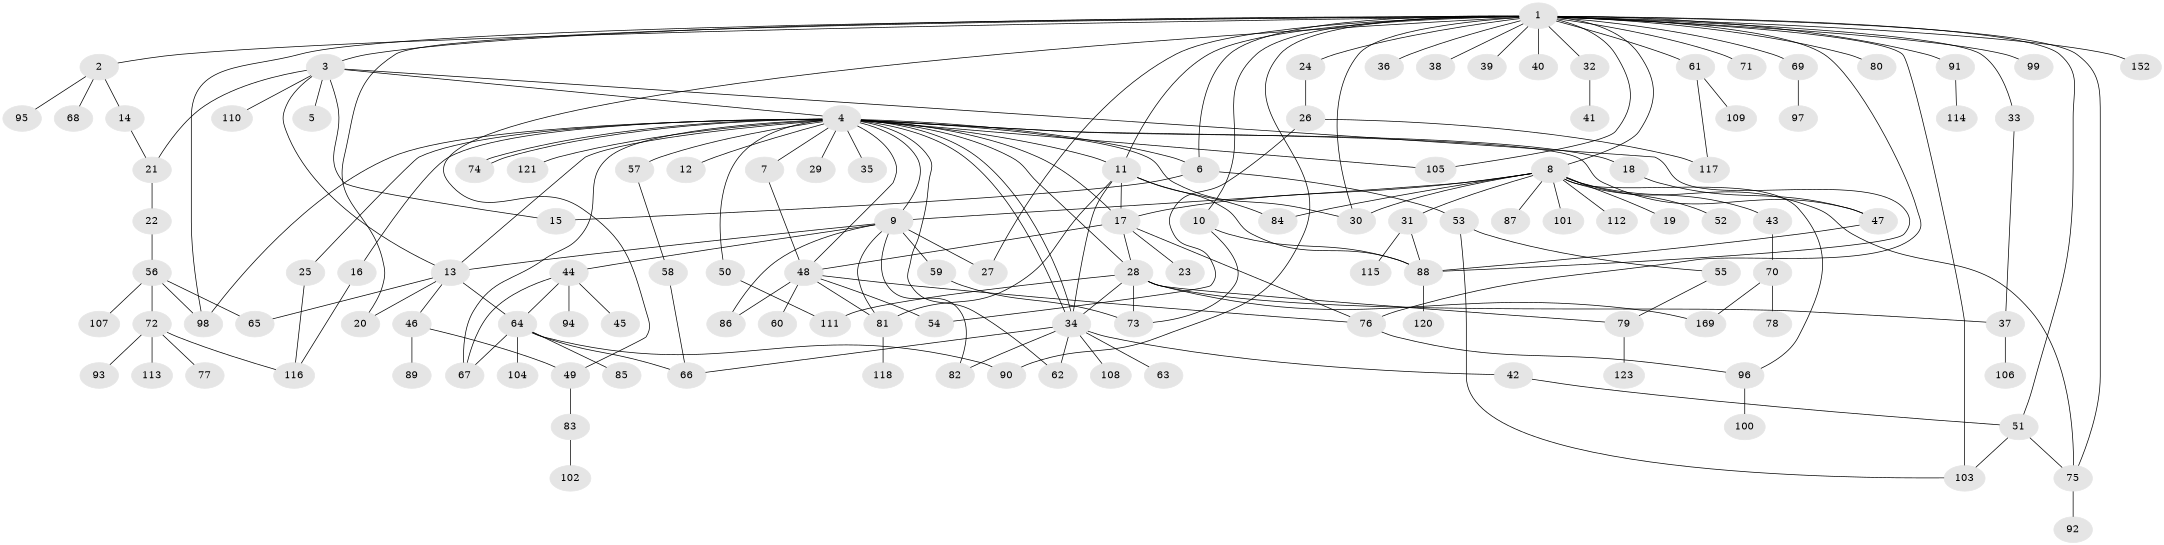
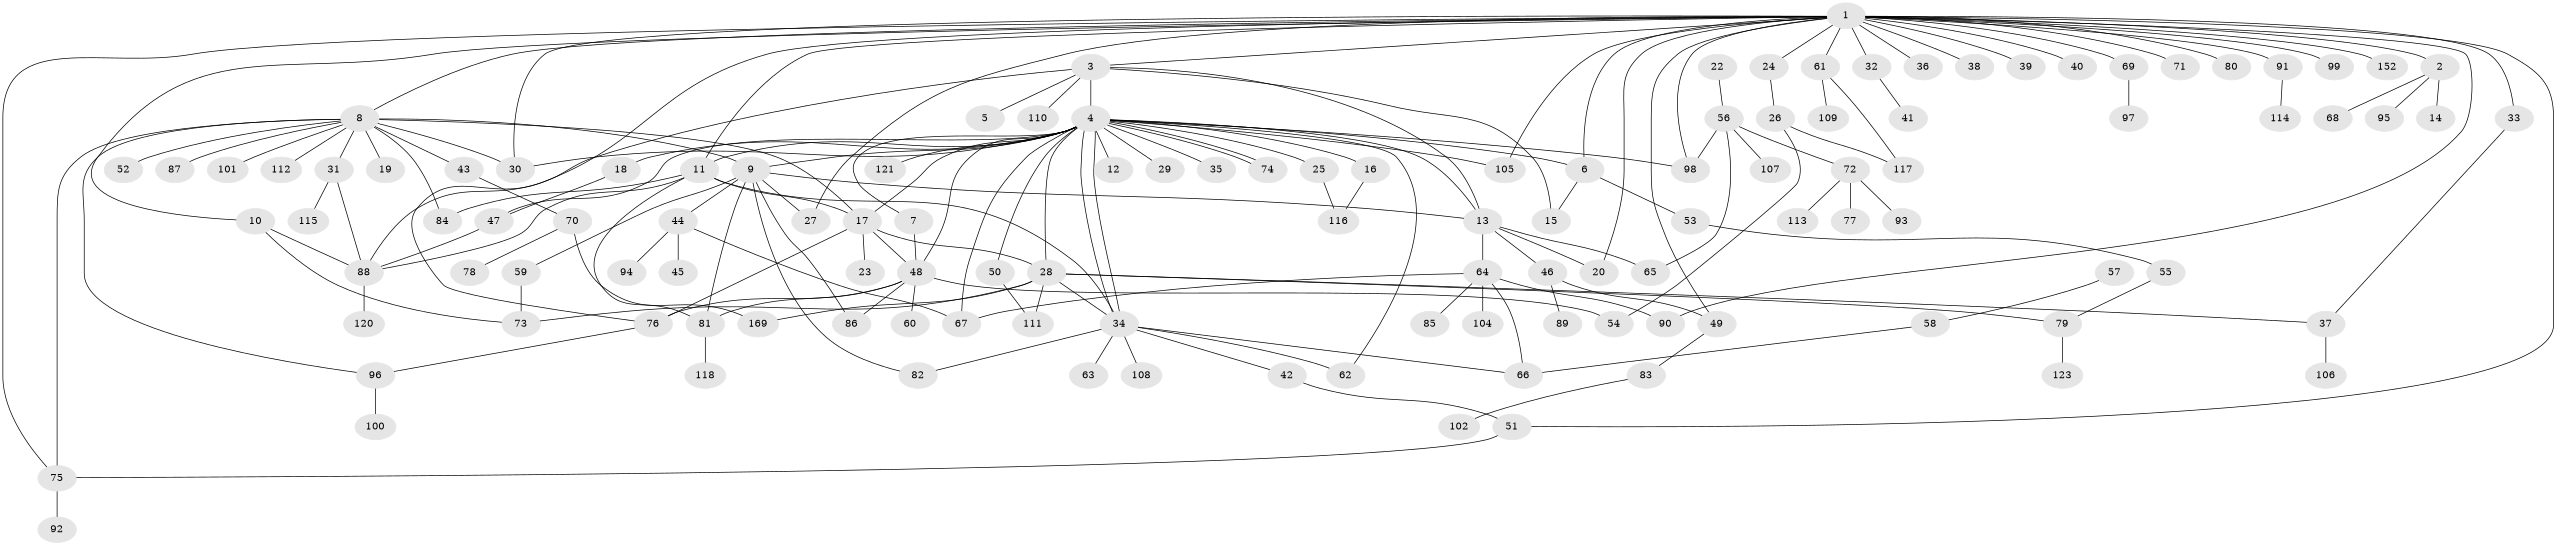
(735, 137) -> none
(152, 170) -> none
(543, 298) -> none
(221, 353) -> none
(1965, 478) -> none
